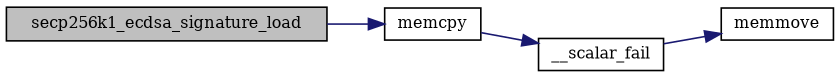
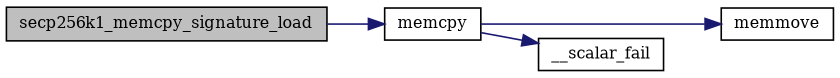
(167, 24) -> (167, 24)
(684, 40) -> (593, 24)
